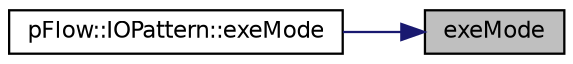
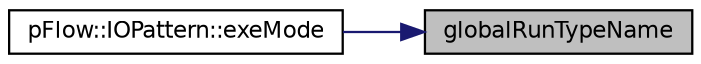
(495, 32) -> (559, 32)
